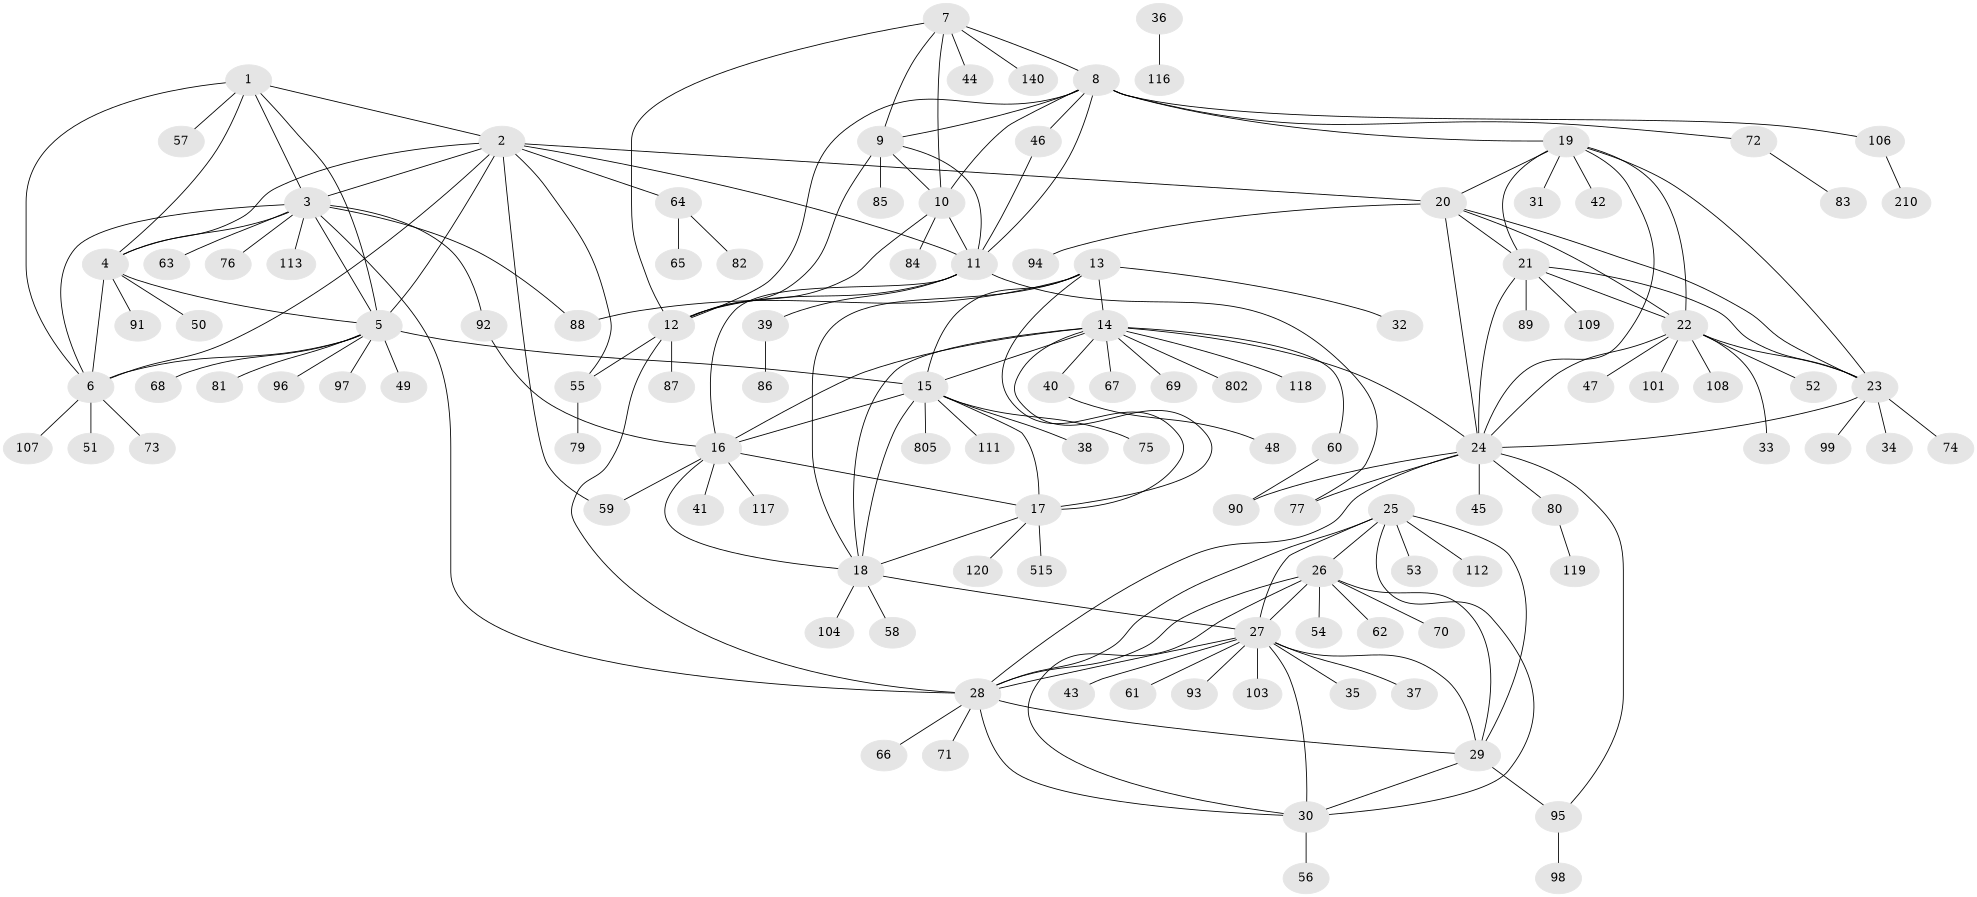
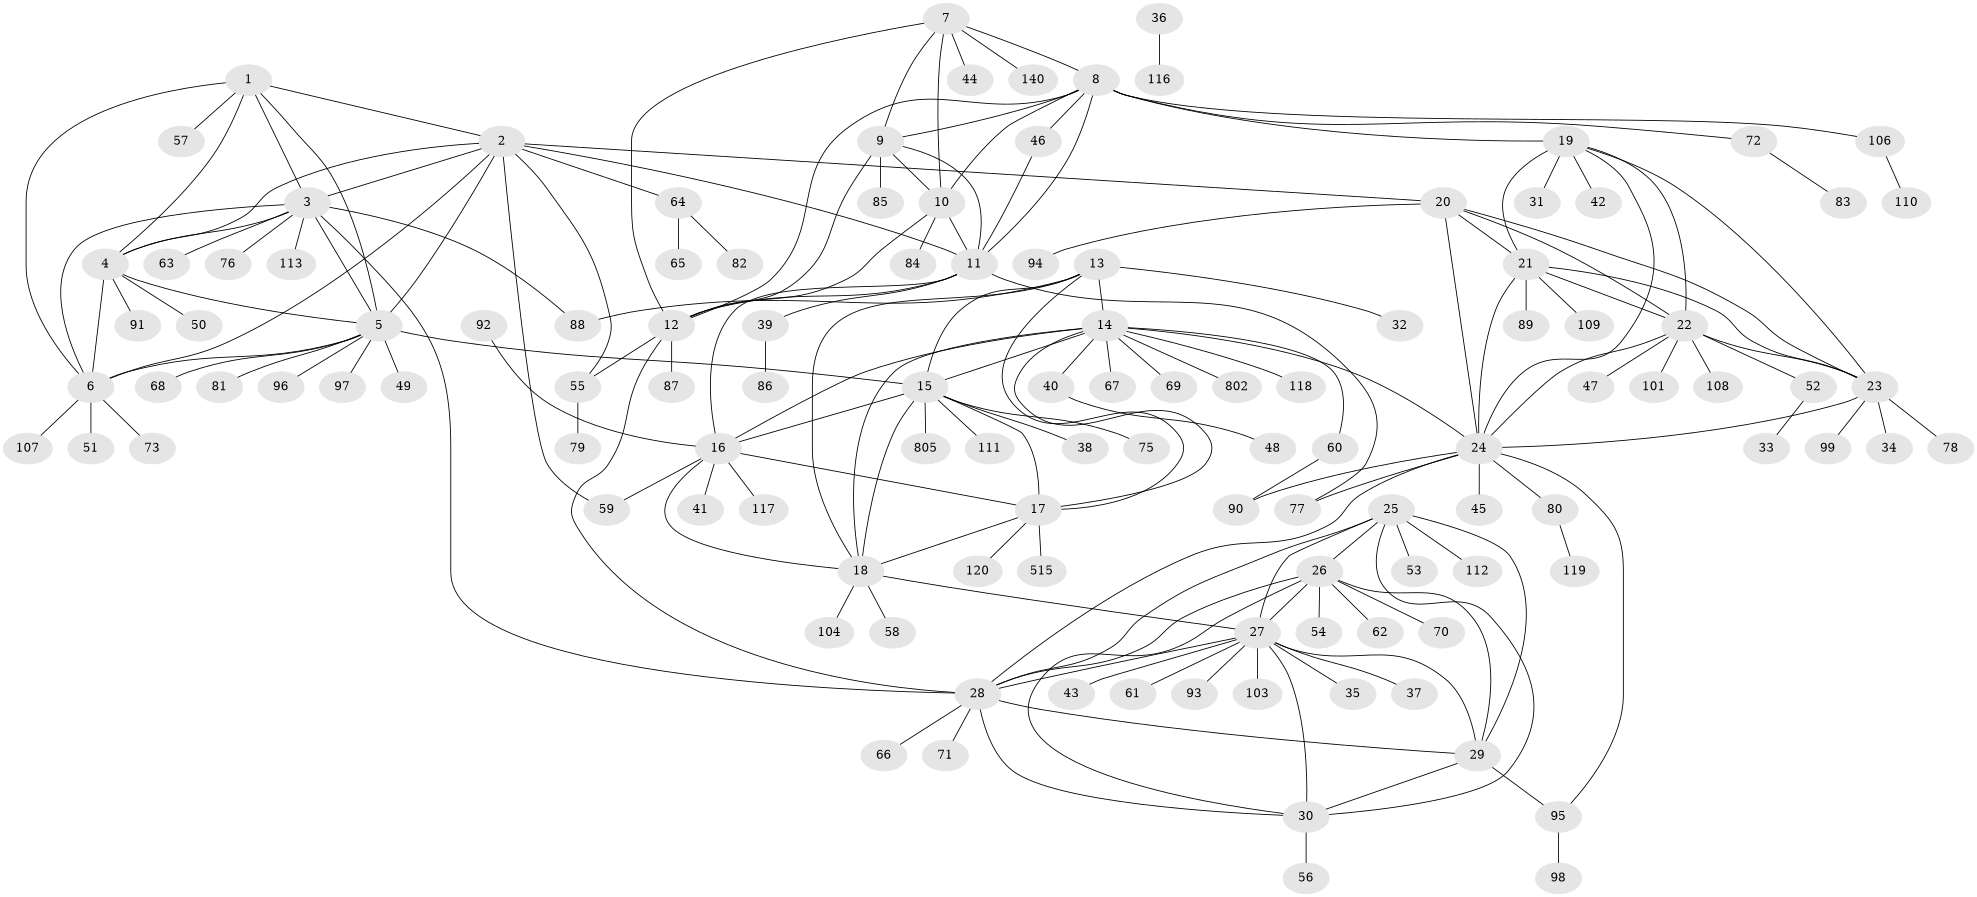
(1505, 172) -> none
(1906, 203) -> (1906, 203)
(446, 246) -> none
(1751, 373) -> (1787, 422)
(1951, 449) -> (1951, 449)
